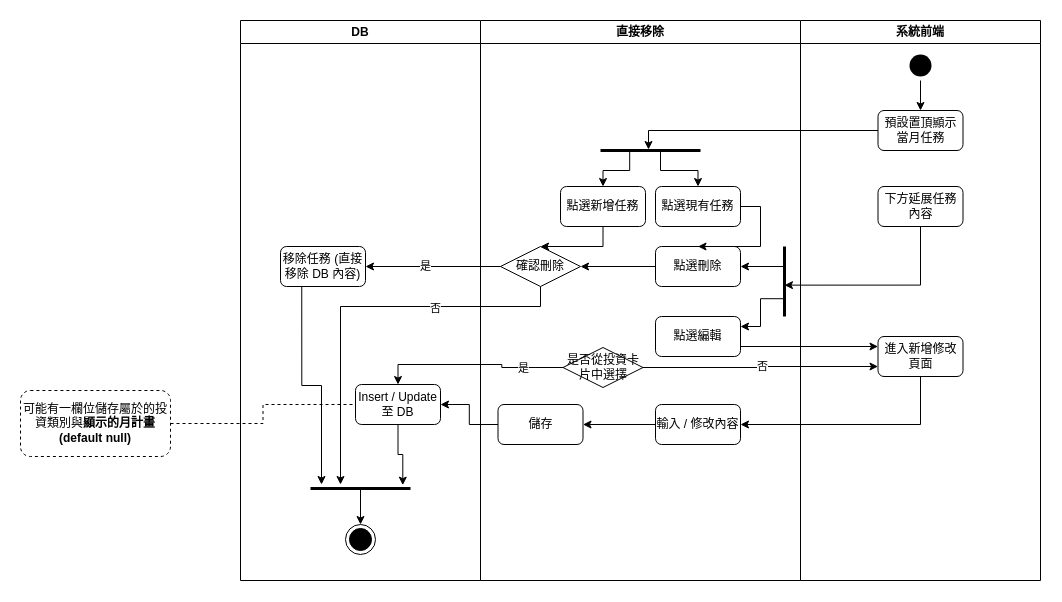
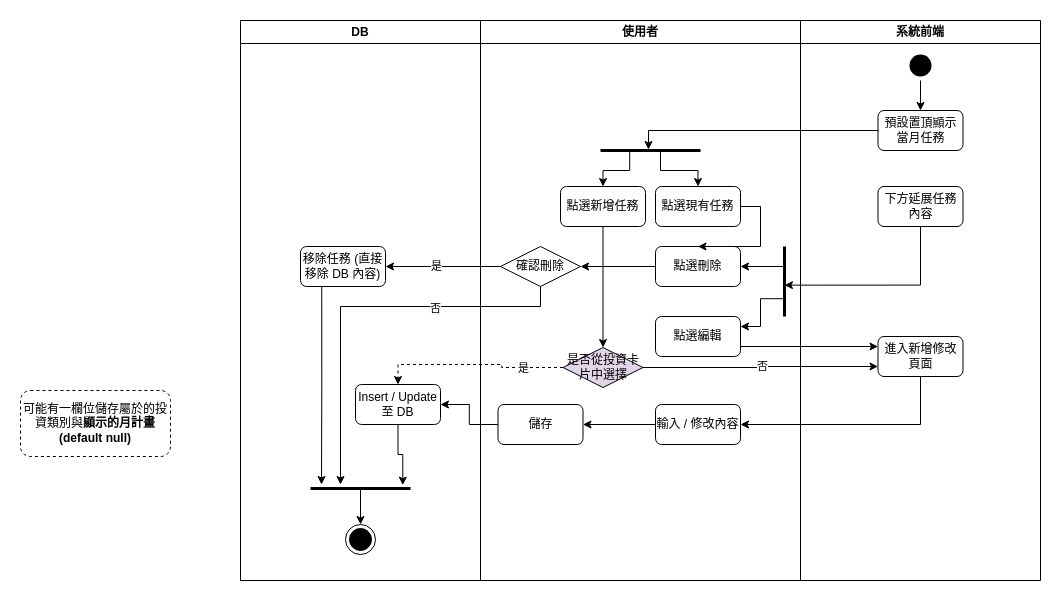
(641, 33) -> (641, 33)
(577, 247) -> (603, 292)
(323, 267) -> (343, 267)
(454, 365) -> (454, 365)
(603, 368) -> (603, 368)
(263, 416) -> none
